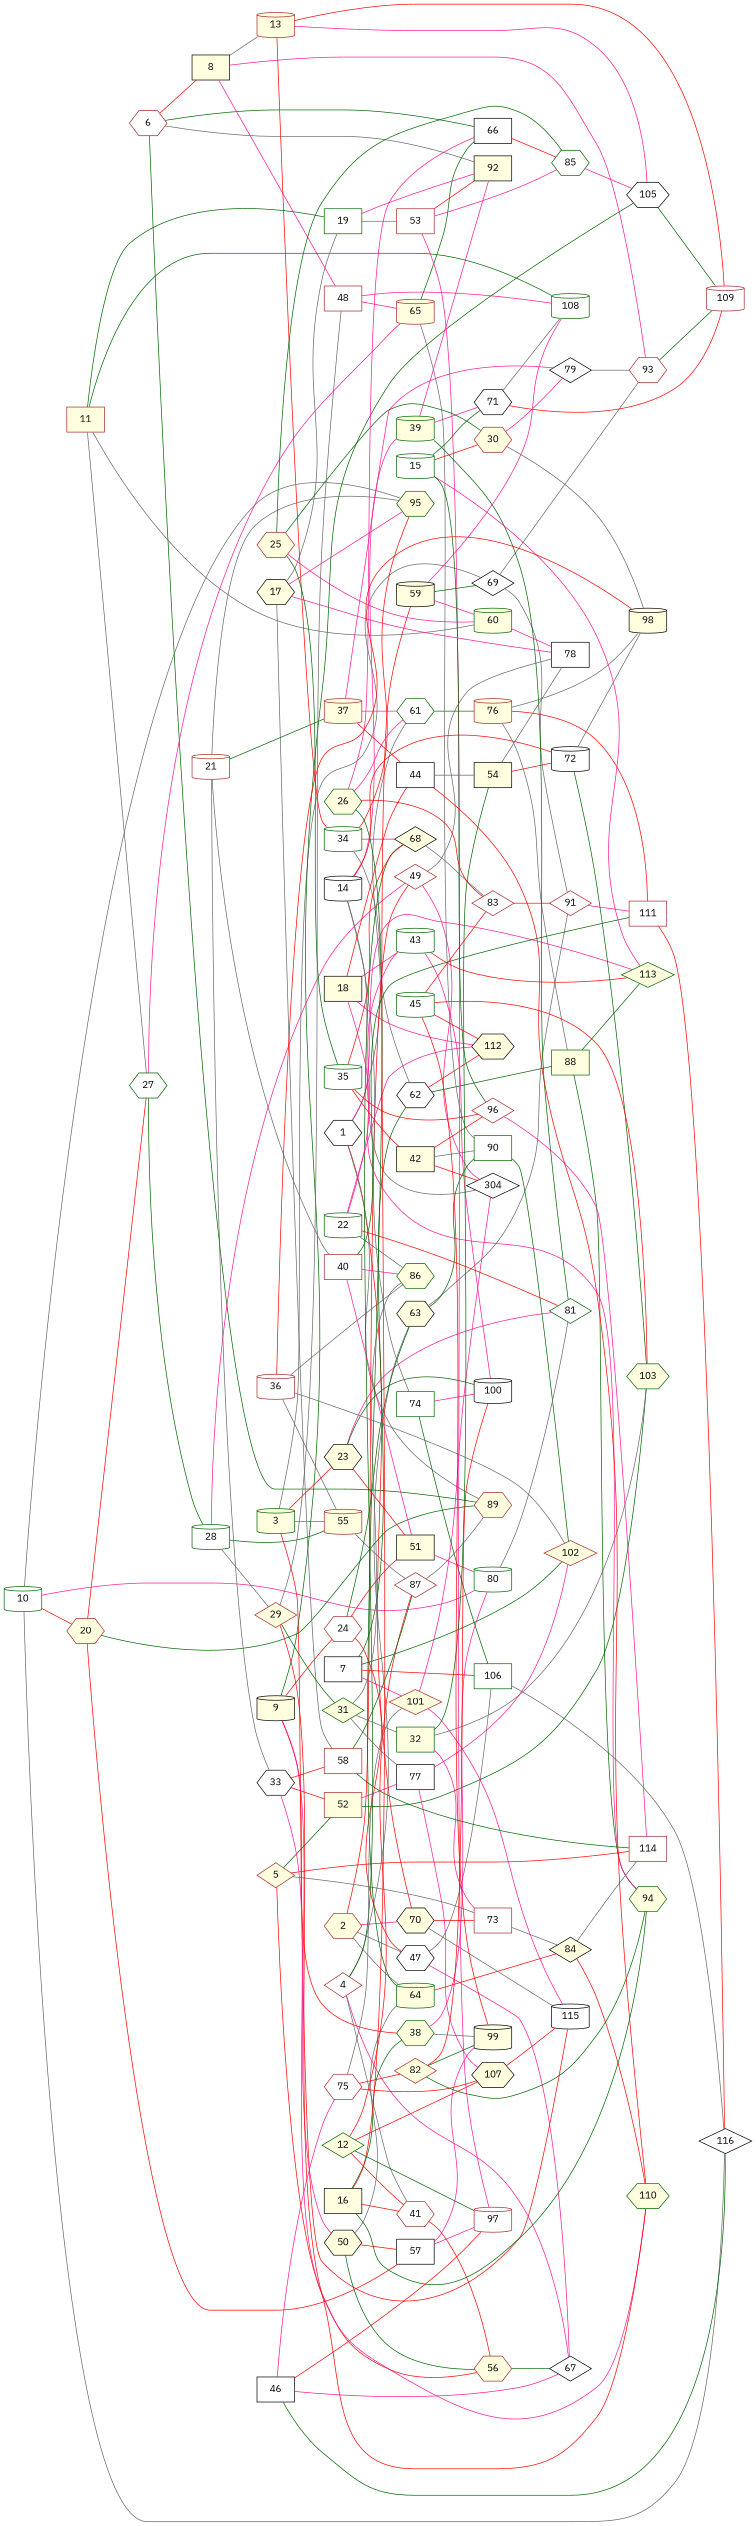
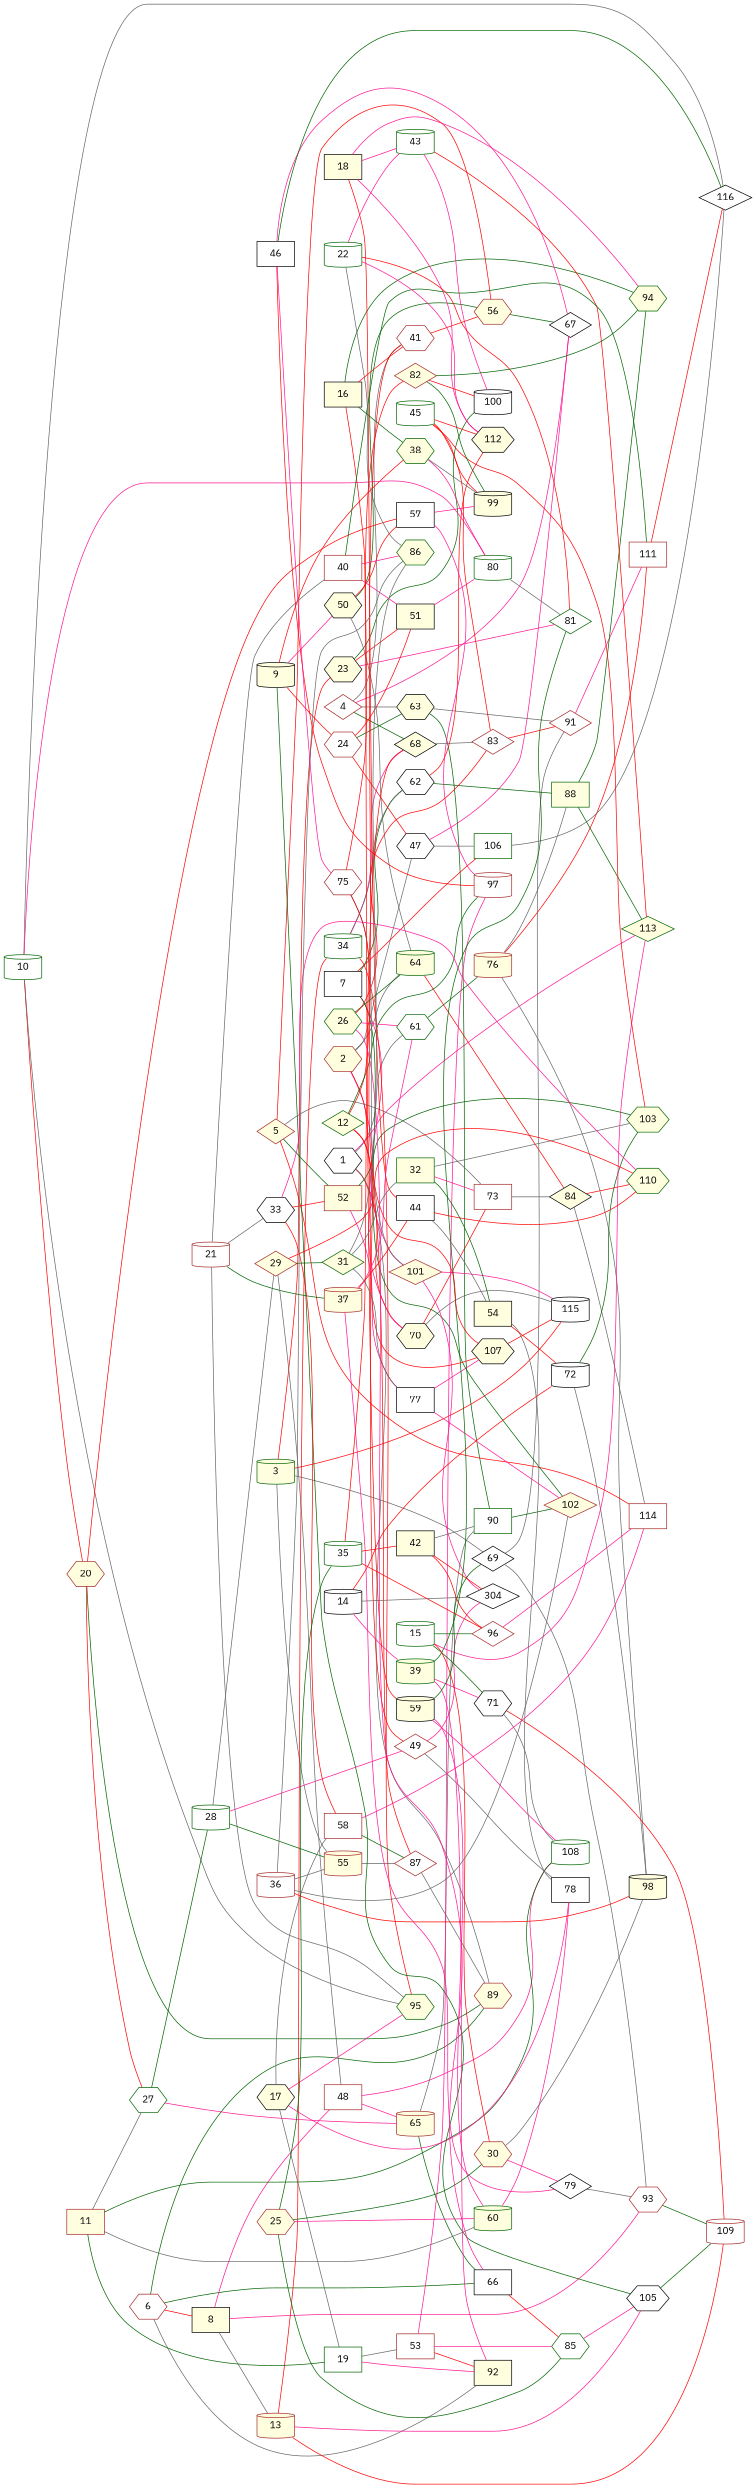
(415, 1404) -> none
(488, 1828) -> (538, 1706)
